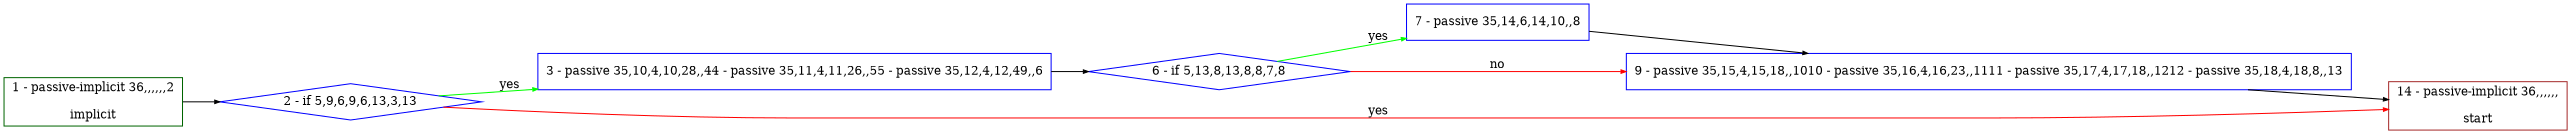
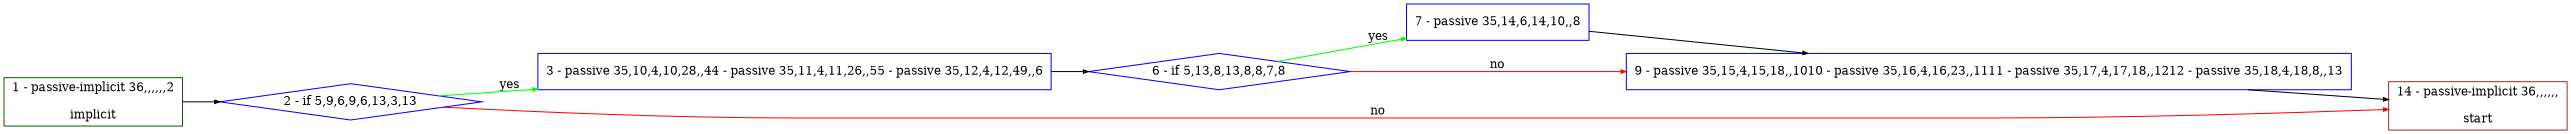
(1378, 111) -> (1378, 111)
